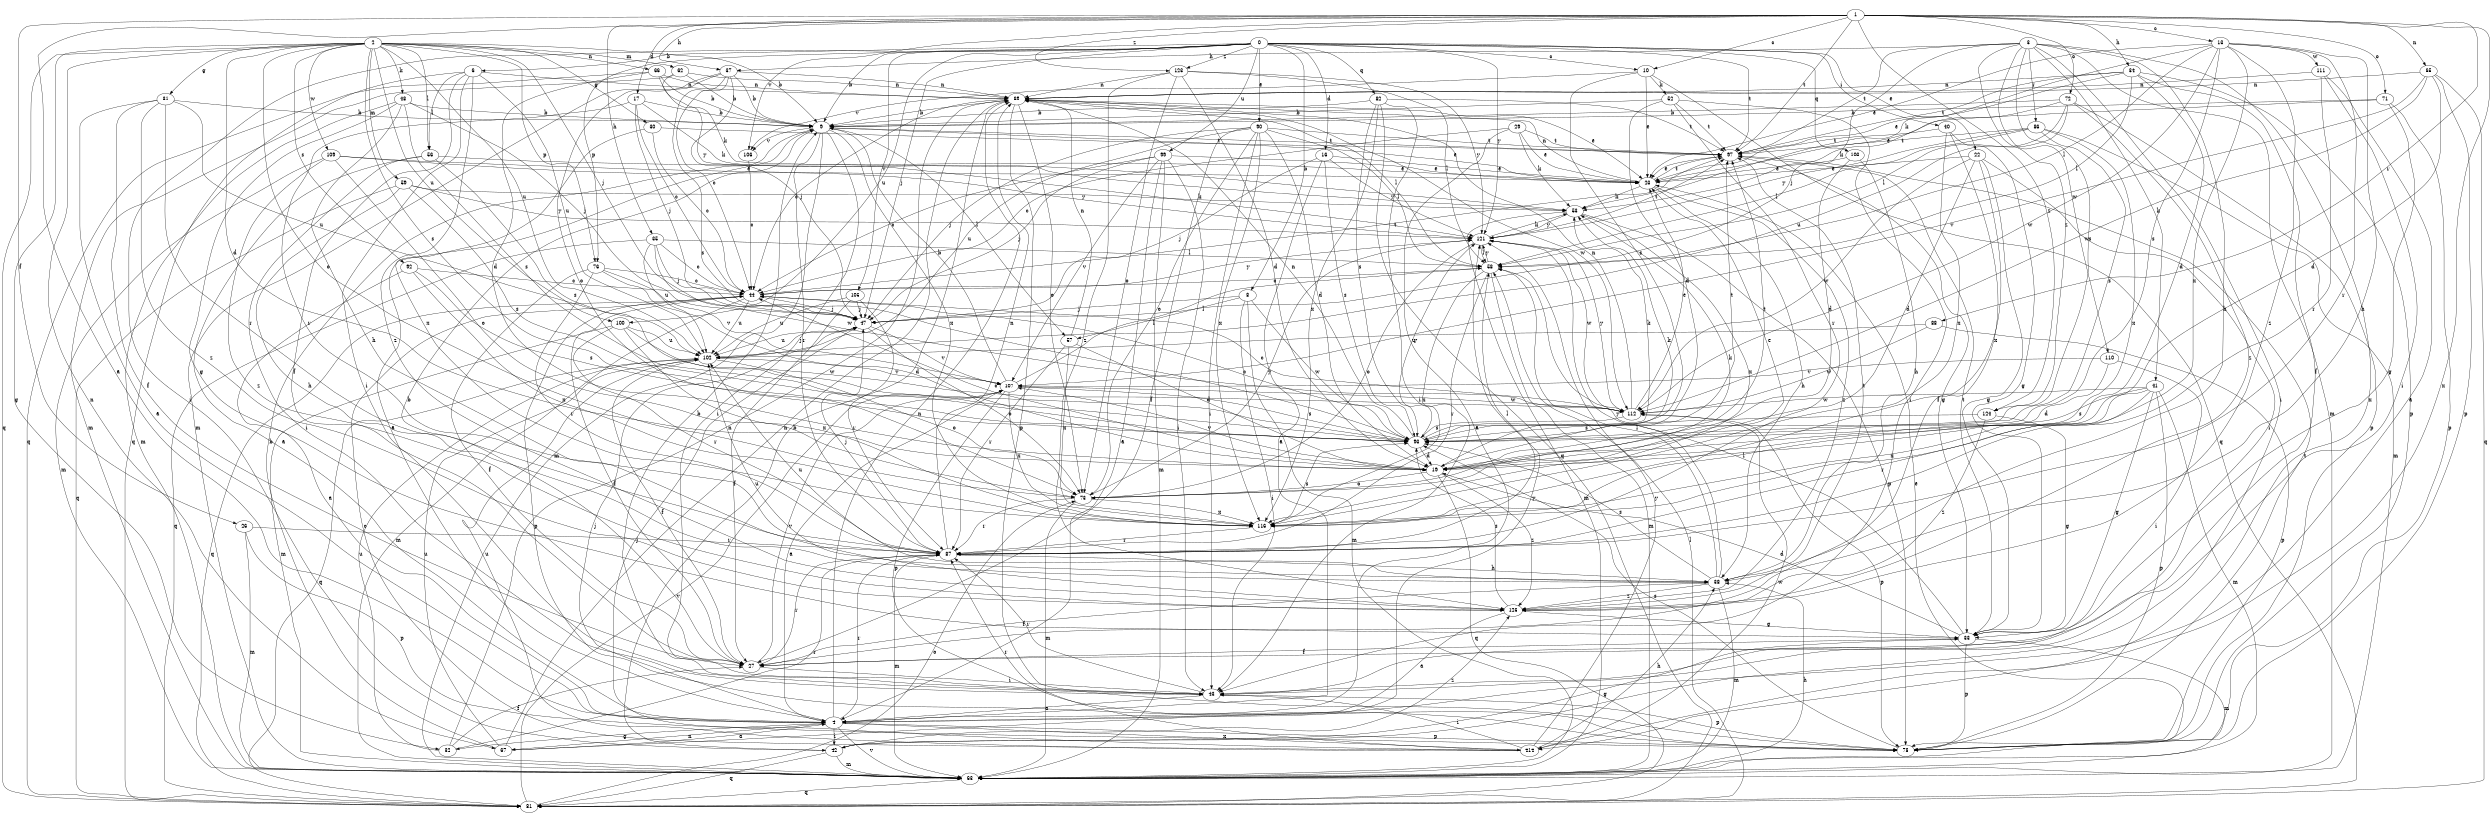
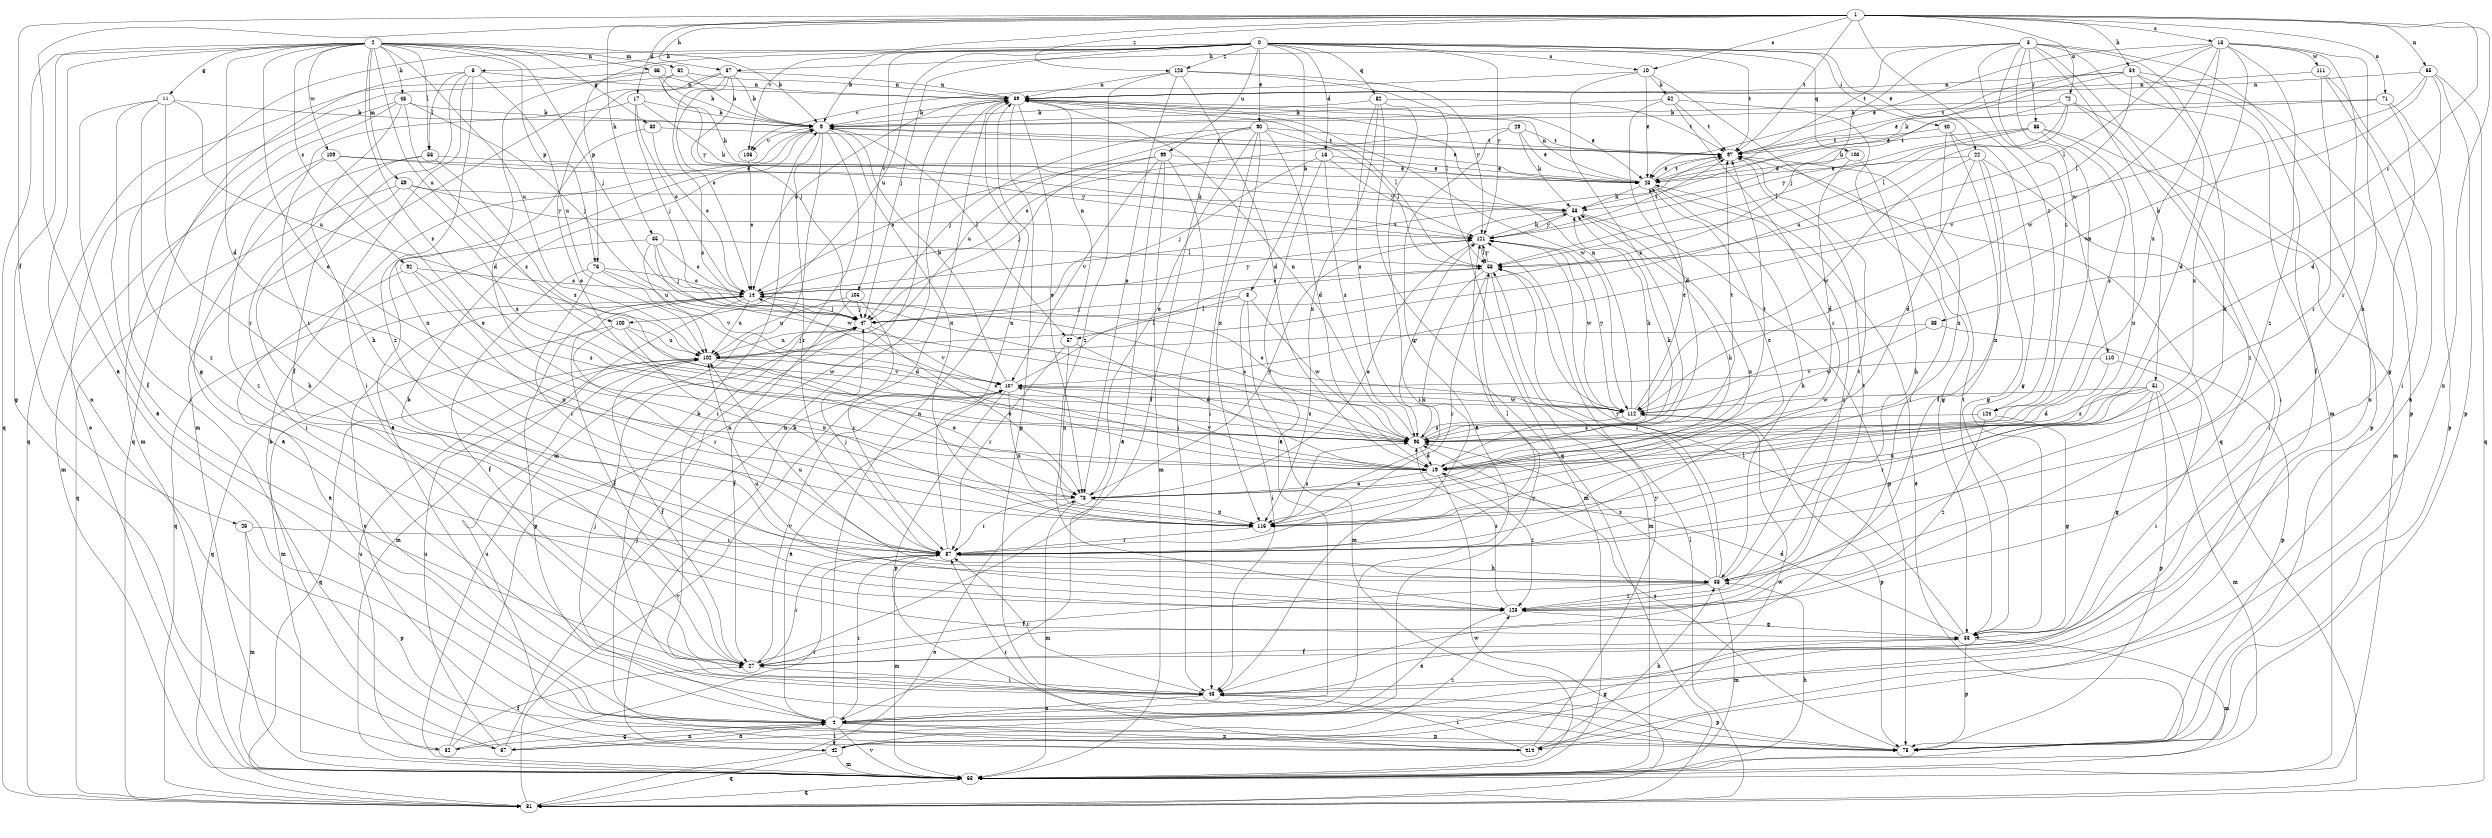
(166, 99) -> (166, 99)
(752, 295) -> (752, 295)
(2287, 368) -> (1858, 370)
(2155, 386) -> (2155, 386)
(91, 428) -> (91, 428)
(1476, 639) -> (1476, 639)
